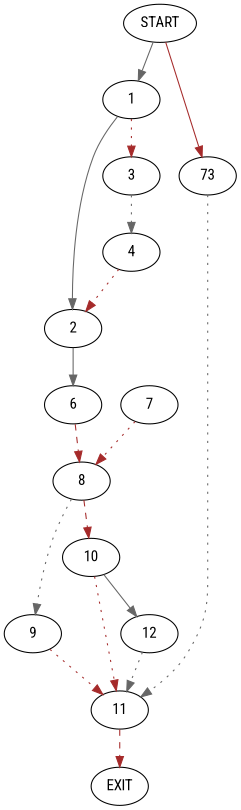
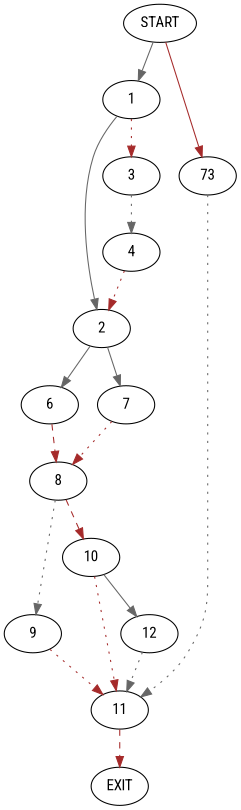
none -> (112, 362)
